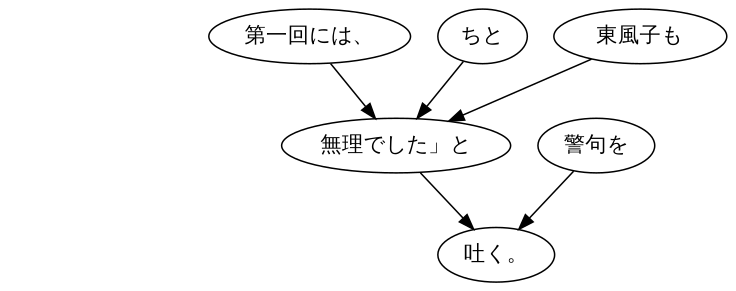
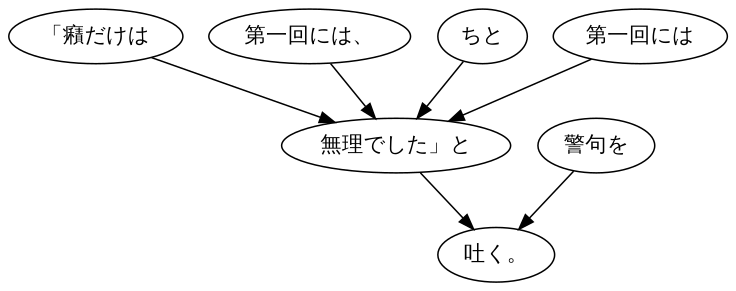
none -> (96, 36)
(640, 36) -> (640, 36)
